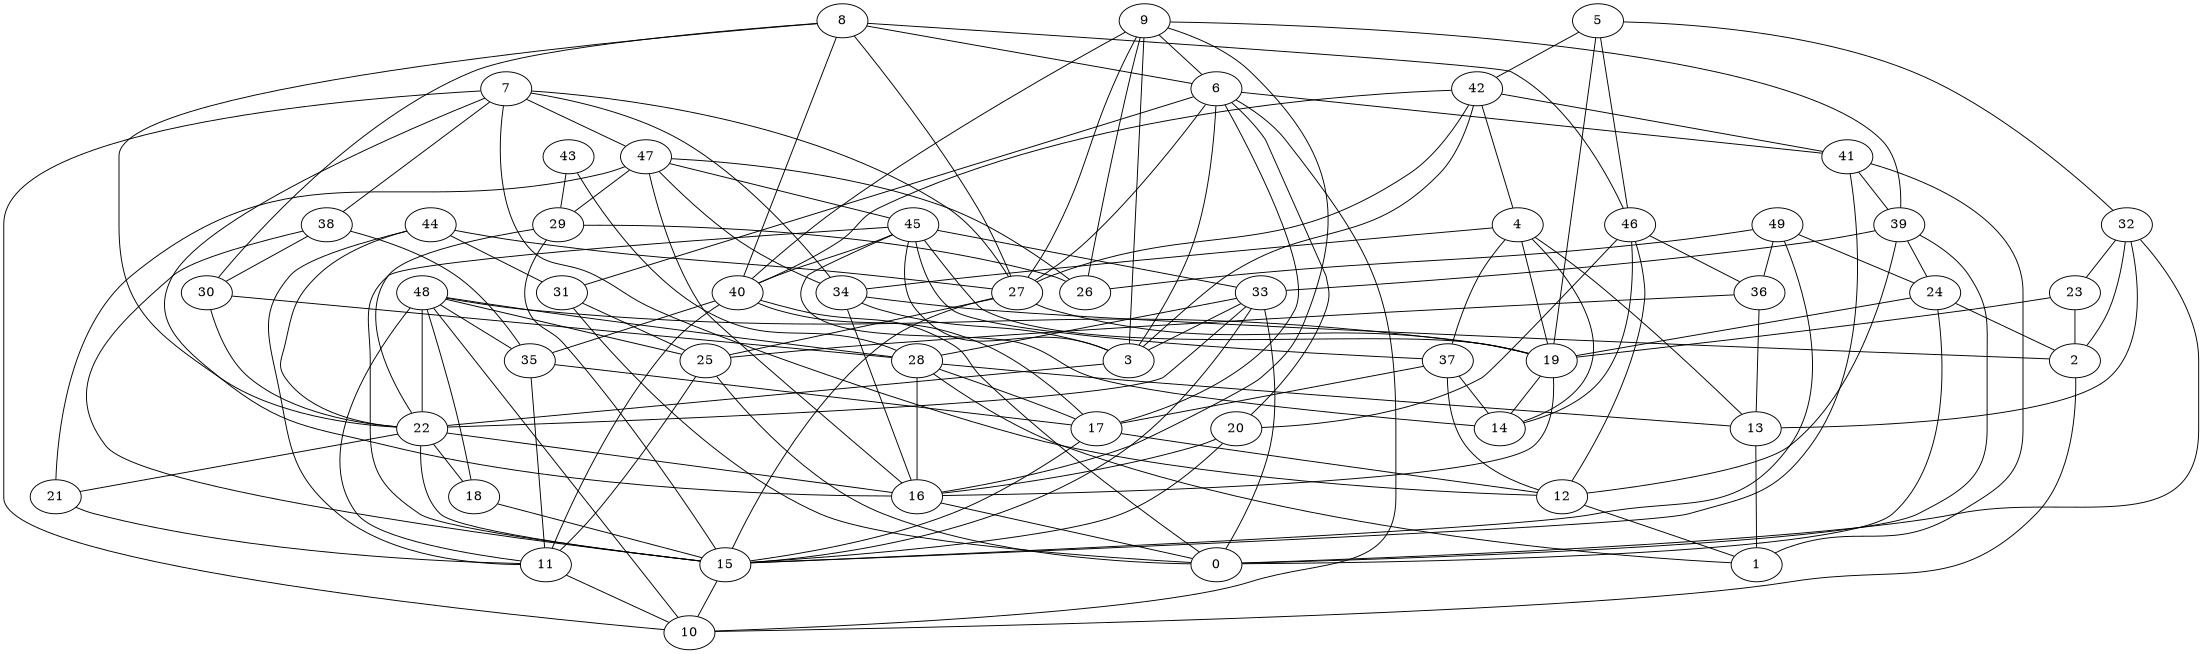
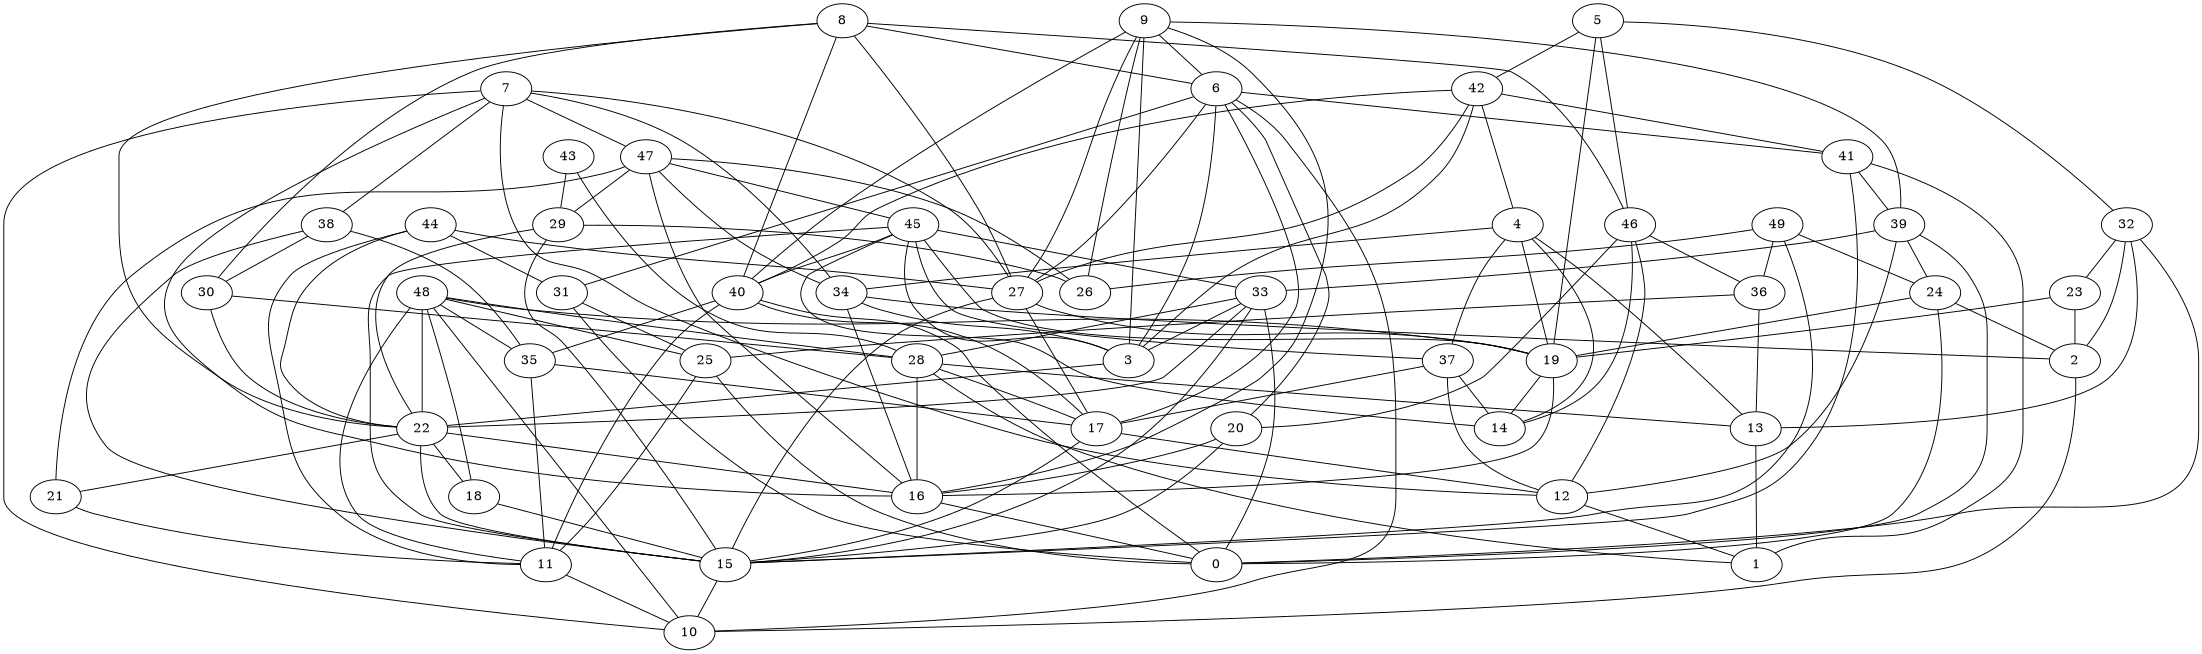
(802, 339) -> (1049, 348)
